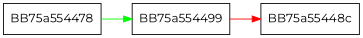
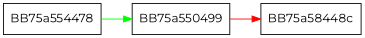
(181, 19) -> (181, 19)
(310, 19) -> (311, 19)
